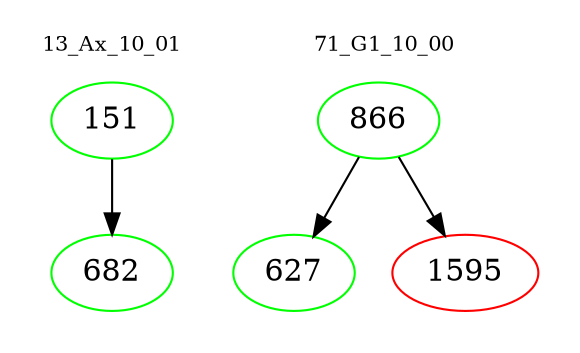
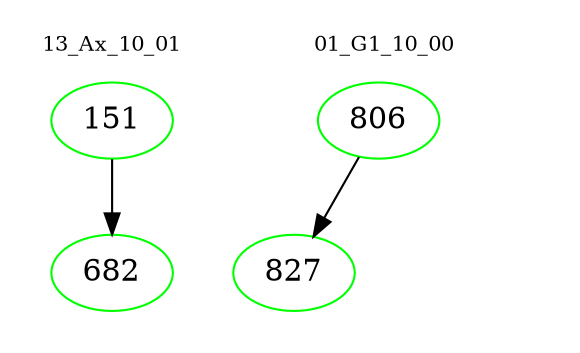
(385, 45) -> (385, 45)
(379, 121) -> (379, 121)
(294, 273) -> (294, 273)
(465, 273) -> none
